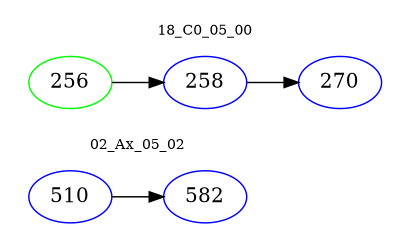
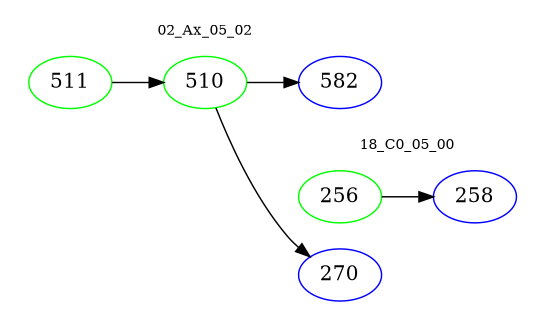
none -> (70, 82)
(265, 82) -> (251, 182)
(70, 197) -> (205, 82)
